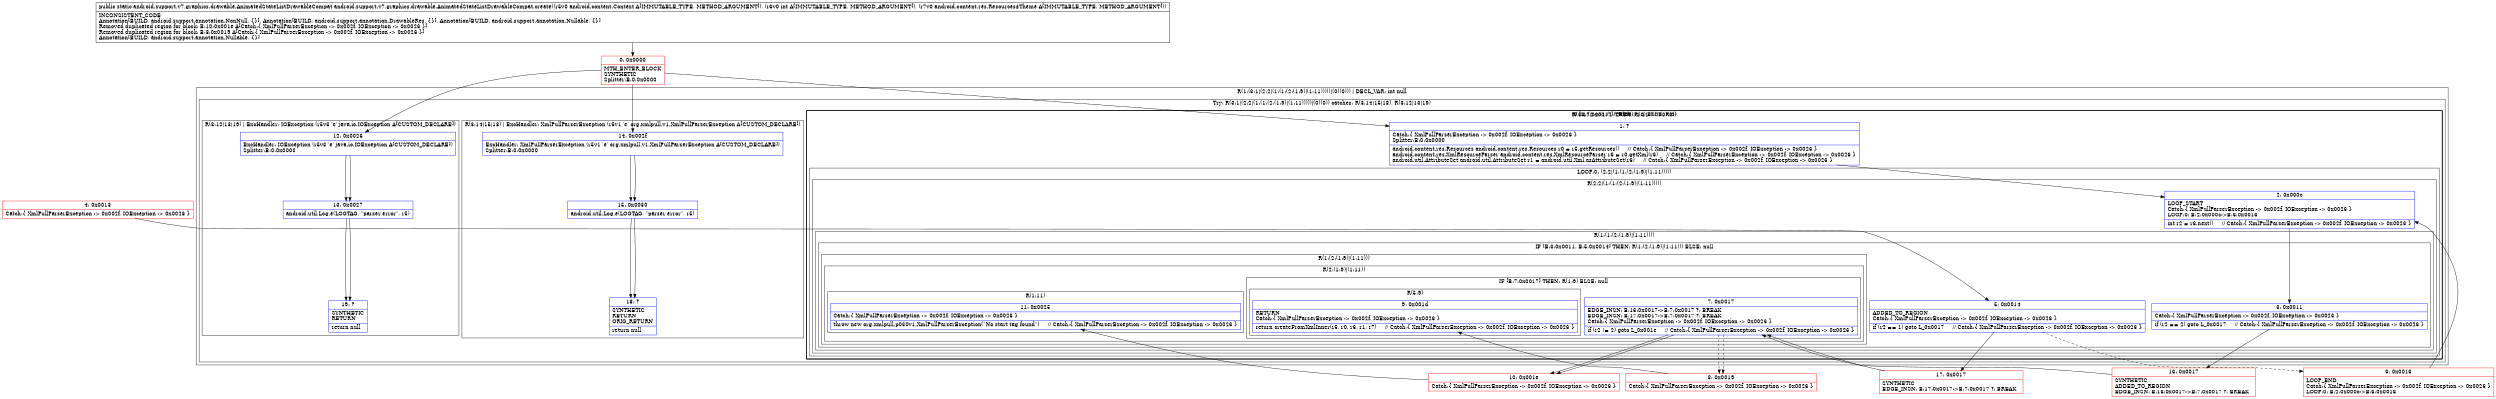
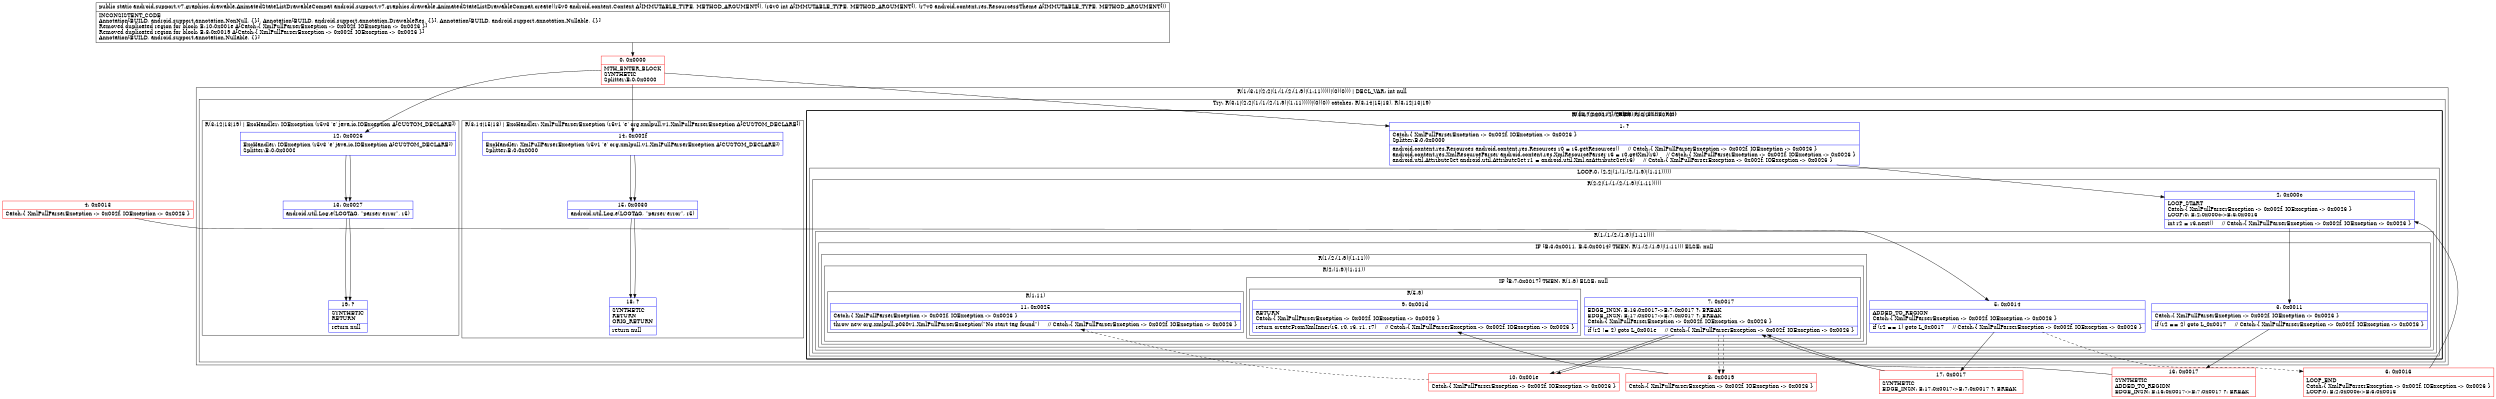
(1272, 368) -> (1272, 368)
